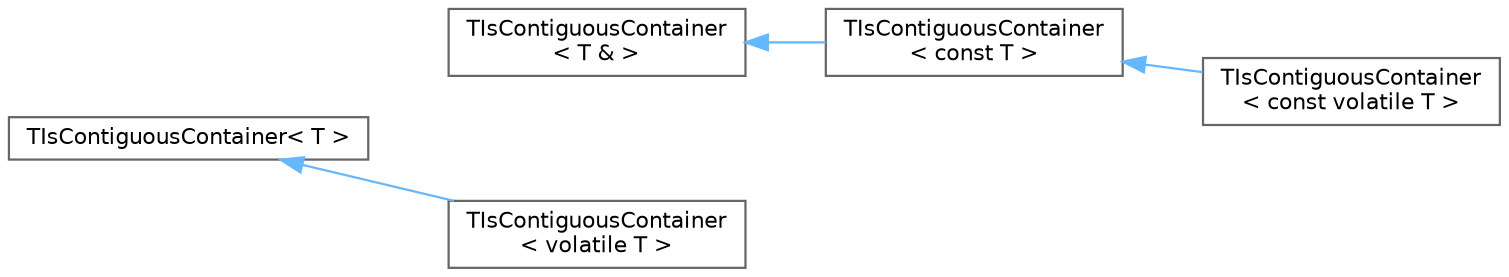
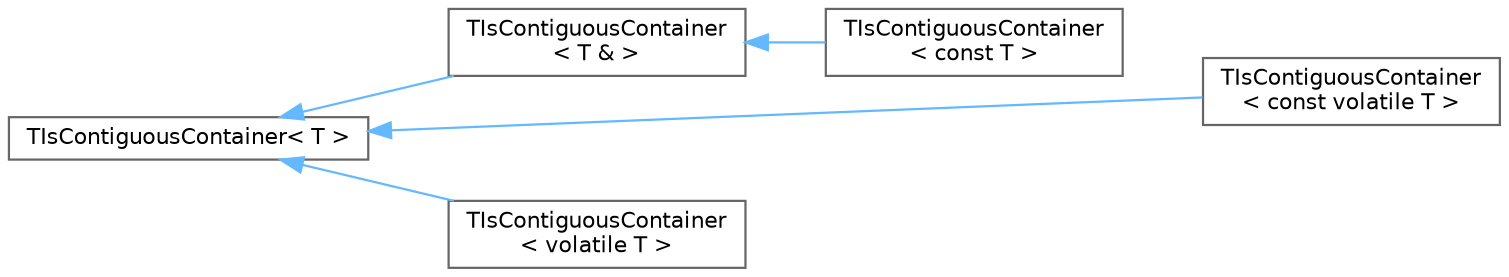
(1174, 68) -> (797, 114)
none -> (378, 94)
